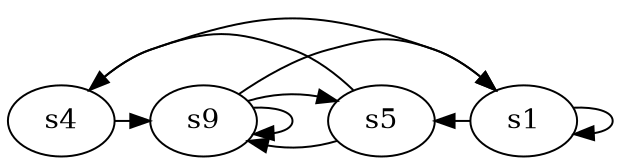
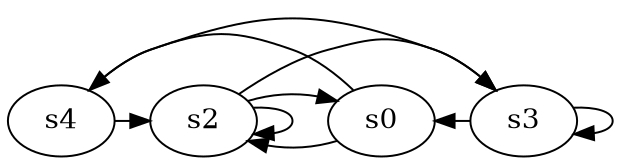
(204, 121) -> (204, 121)
(381, 121) -> (381, 121)
(524, 121) -> (524, 121)
